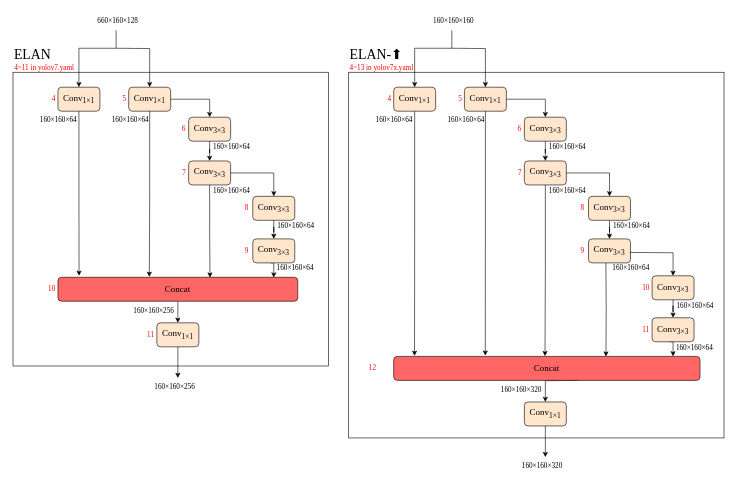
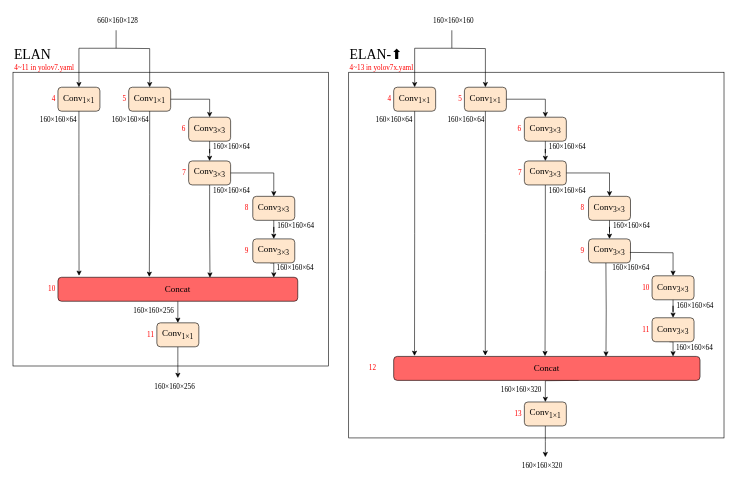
none -> (519, 414)
